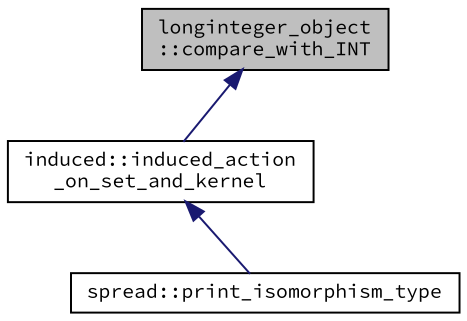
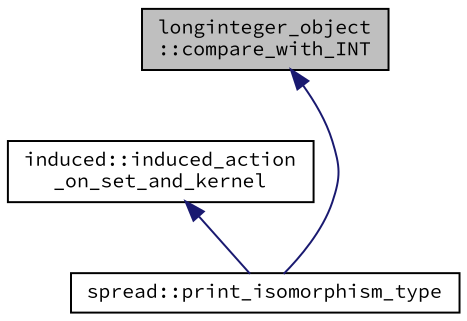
(207, 113) -> (337, 184)
